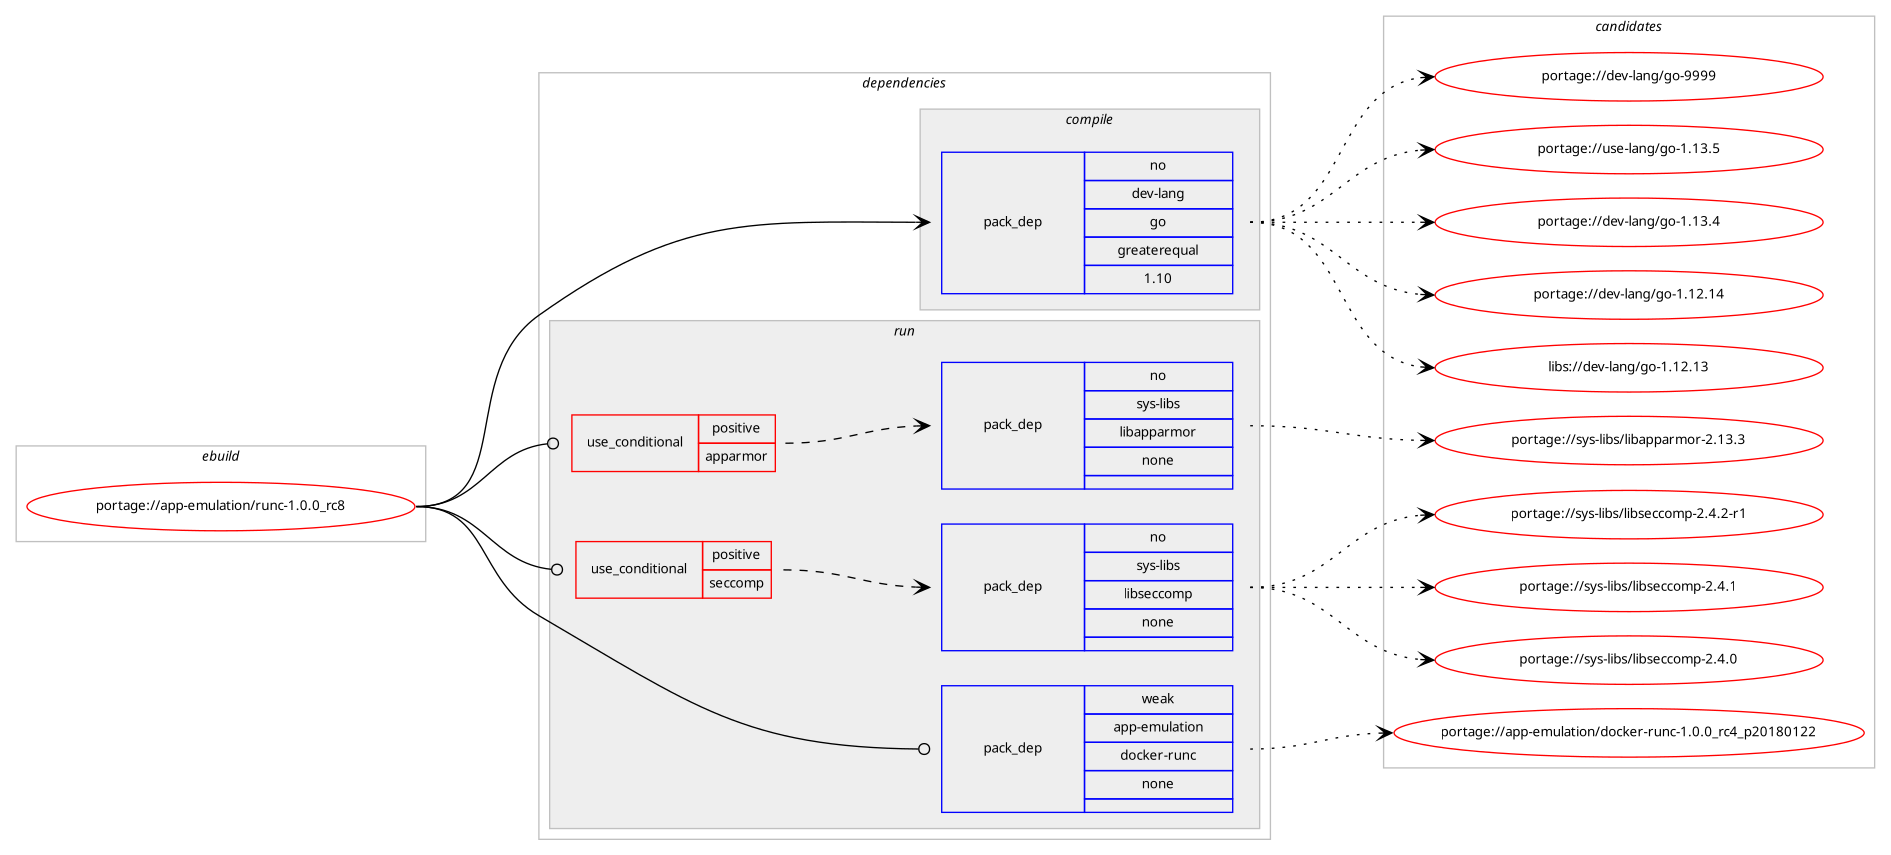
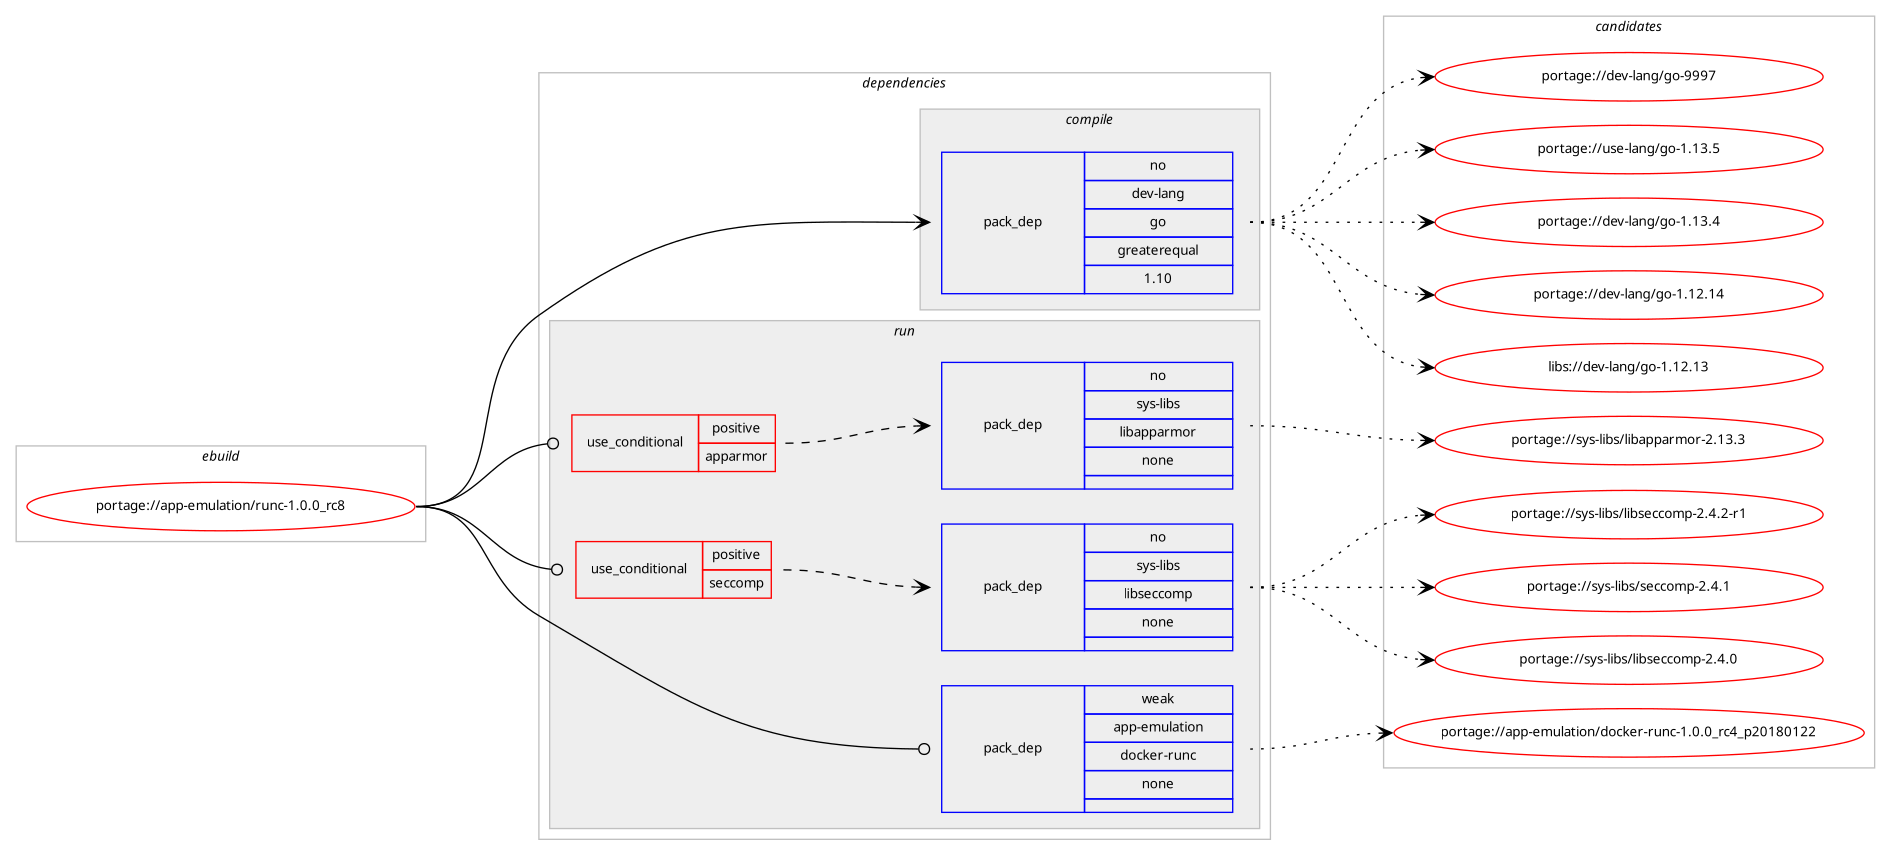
(1629, 77) -> (1629, 77)
(1629, 587) -> (1629, 587)
